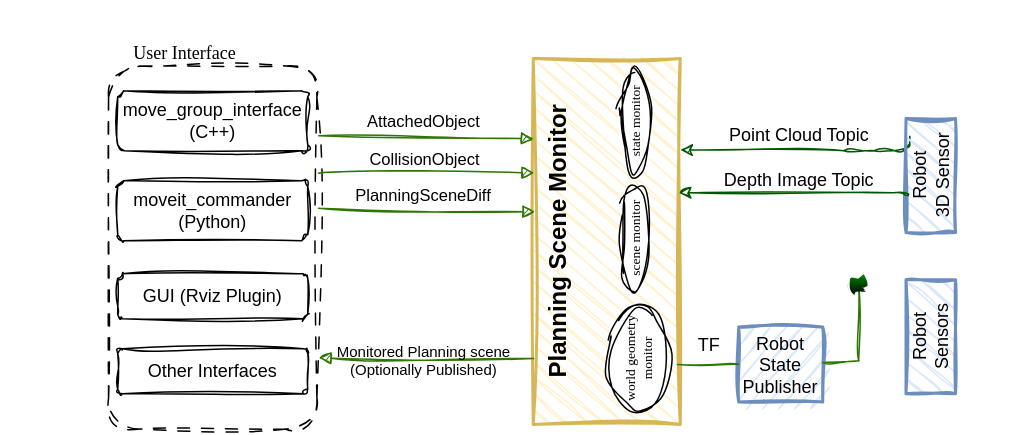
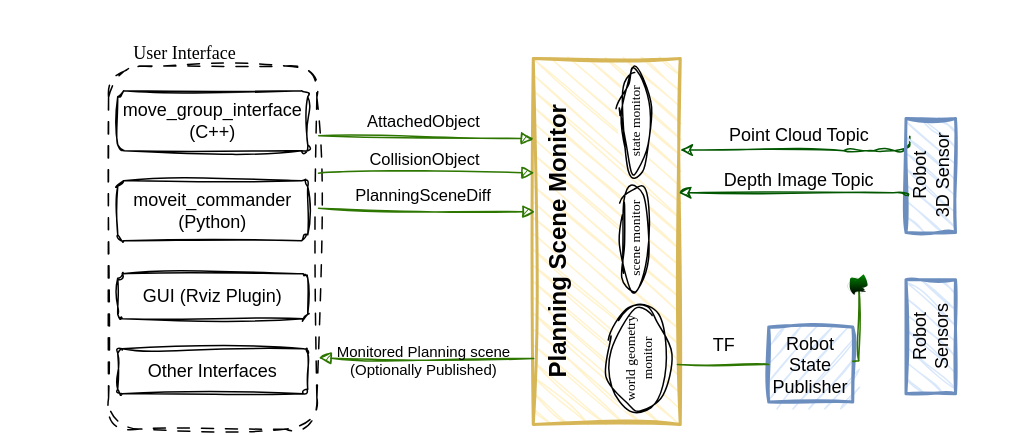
(781, 365) -> (811, 365)
